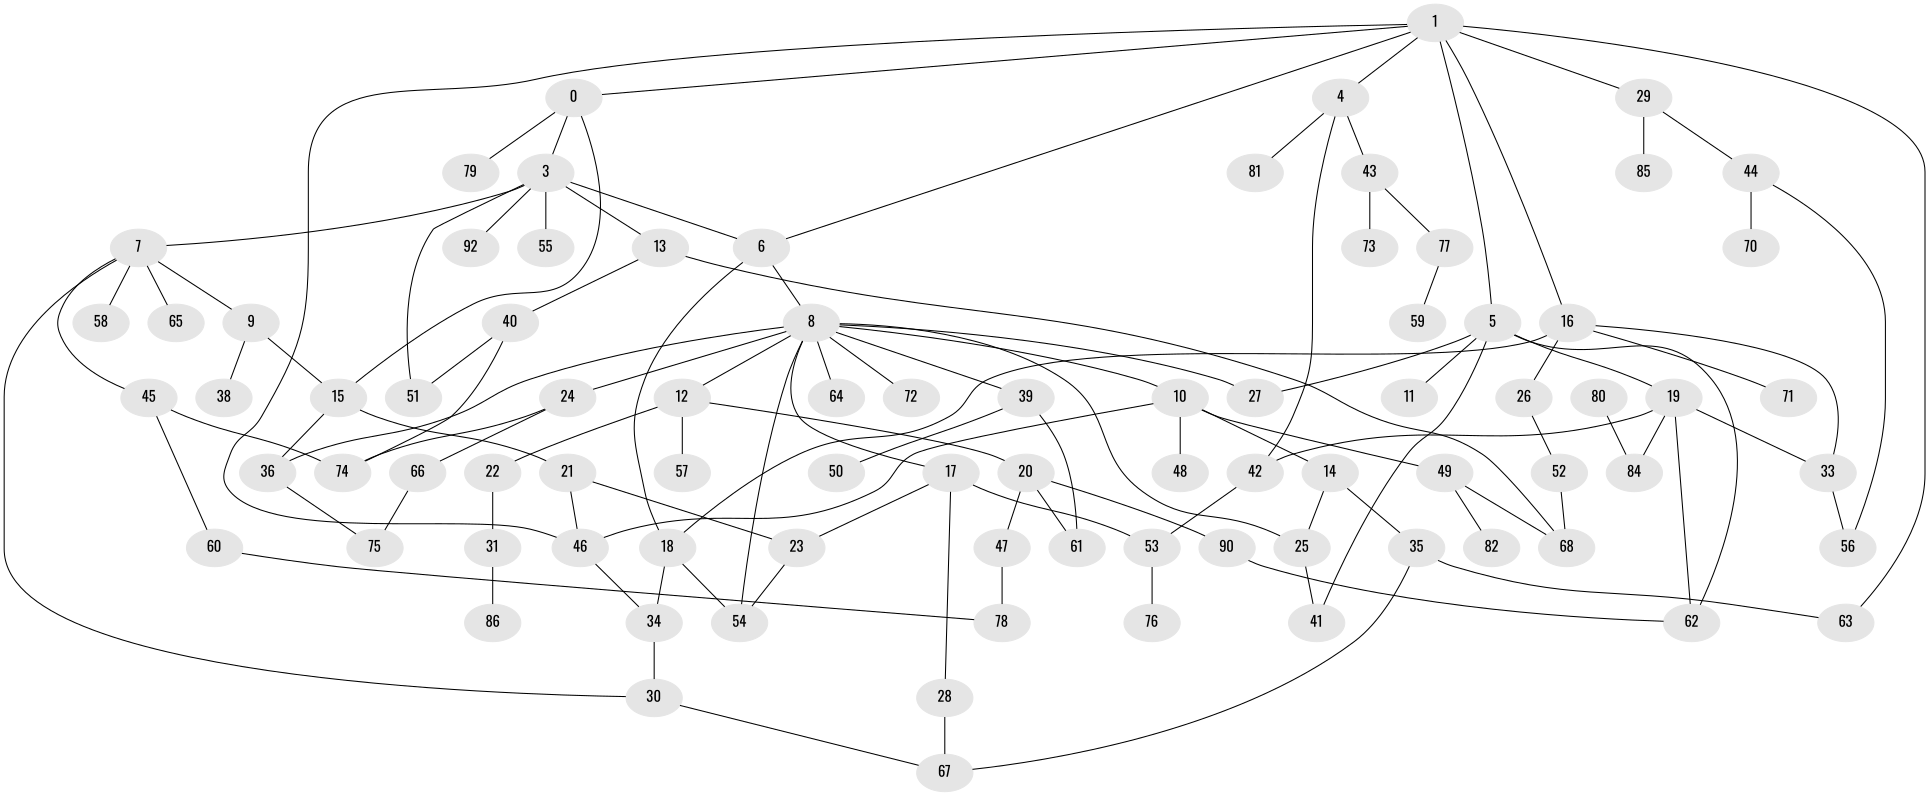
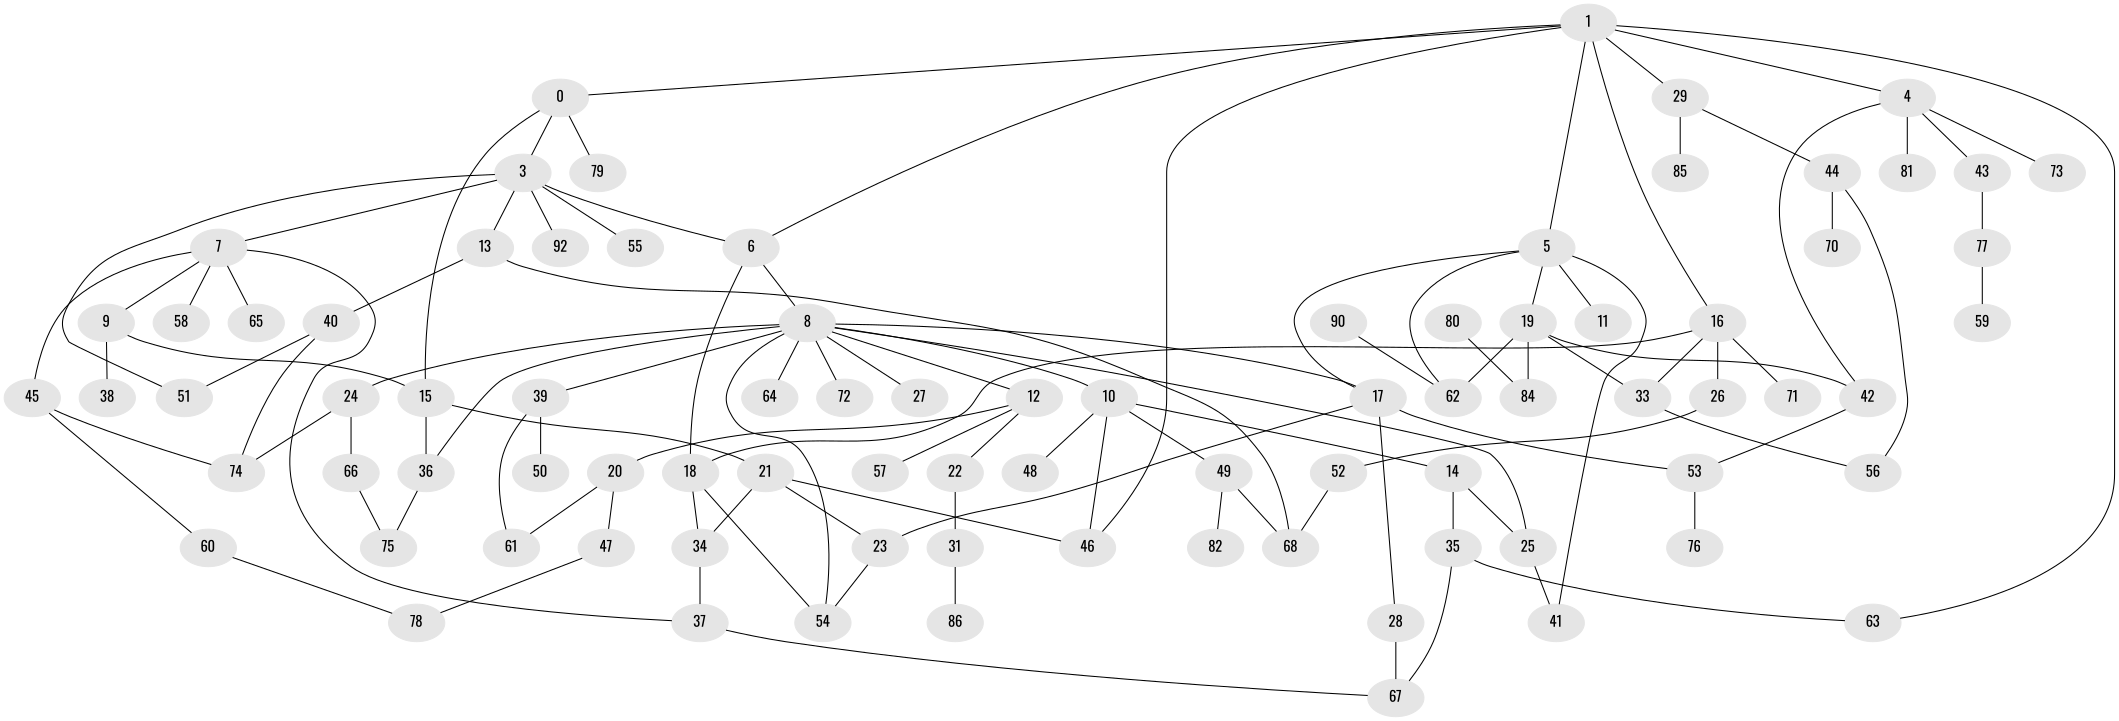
(1370, 211) -> (1982, 135)
(1377, 367) -> (1352, 278)
(1129, 507) -> none
(616, 584) -> (733, 510)
(654, 698) -> (700, 623)
